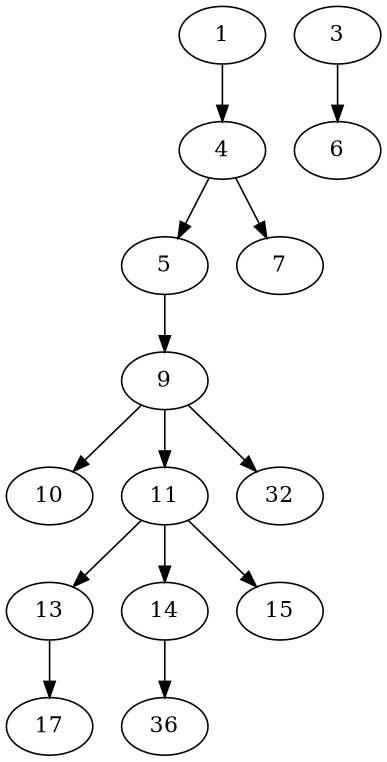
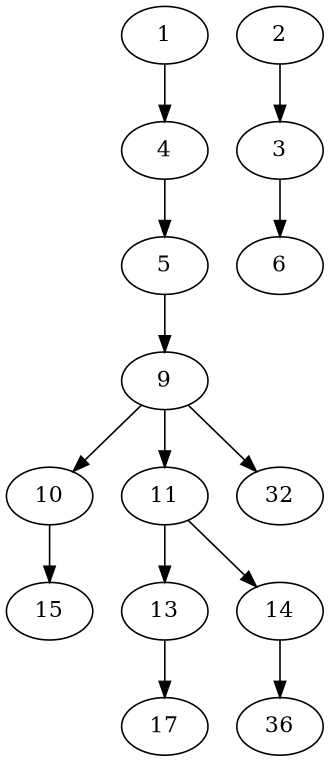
none -> (280, 35)
(280, 266) -> none
(216, 548) -> (50, 546)
